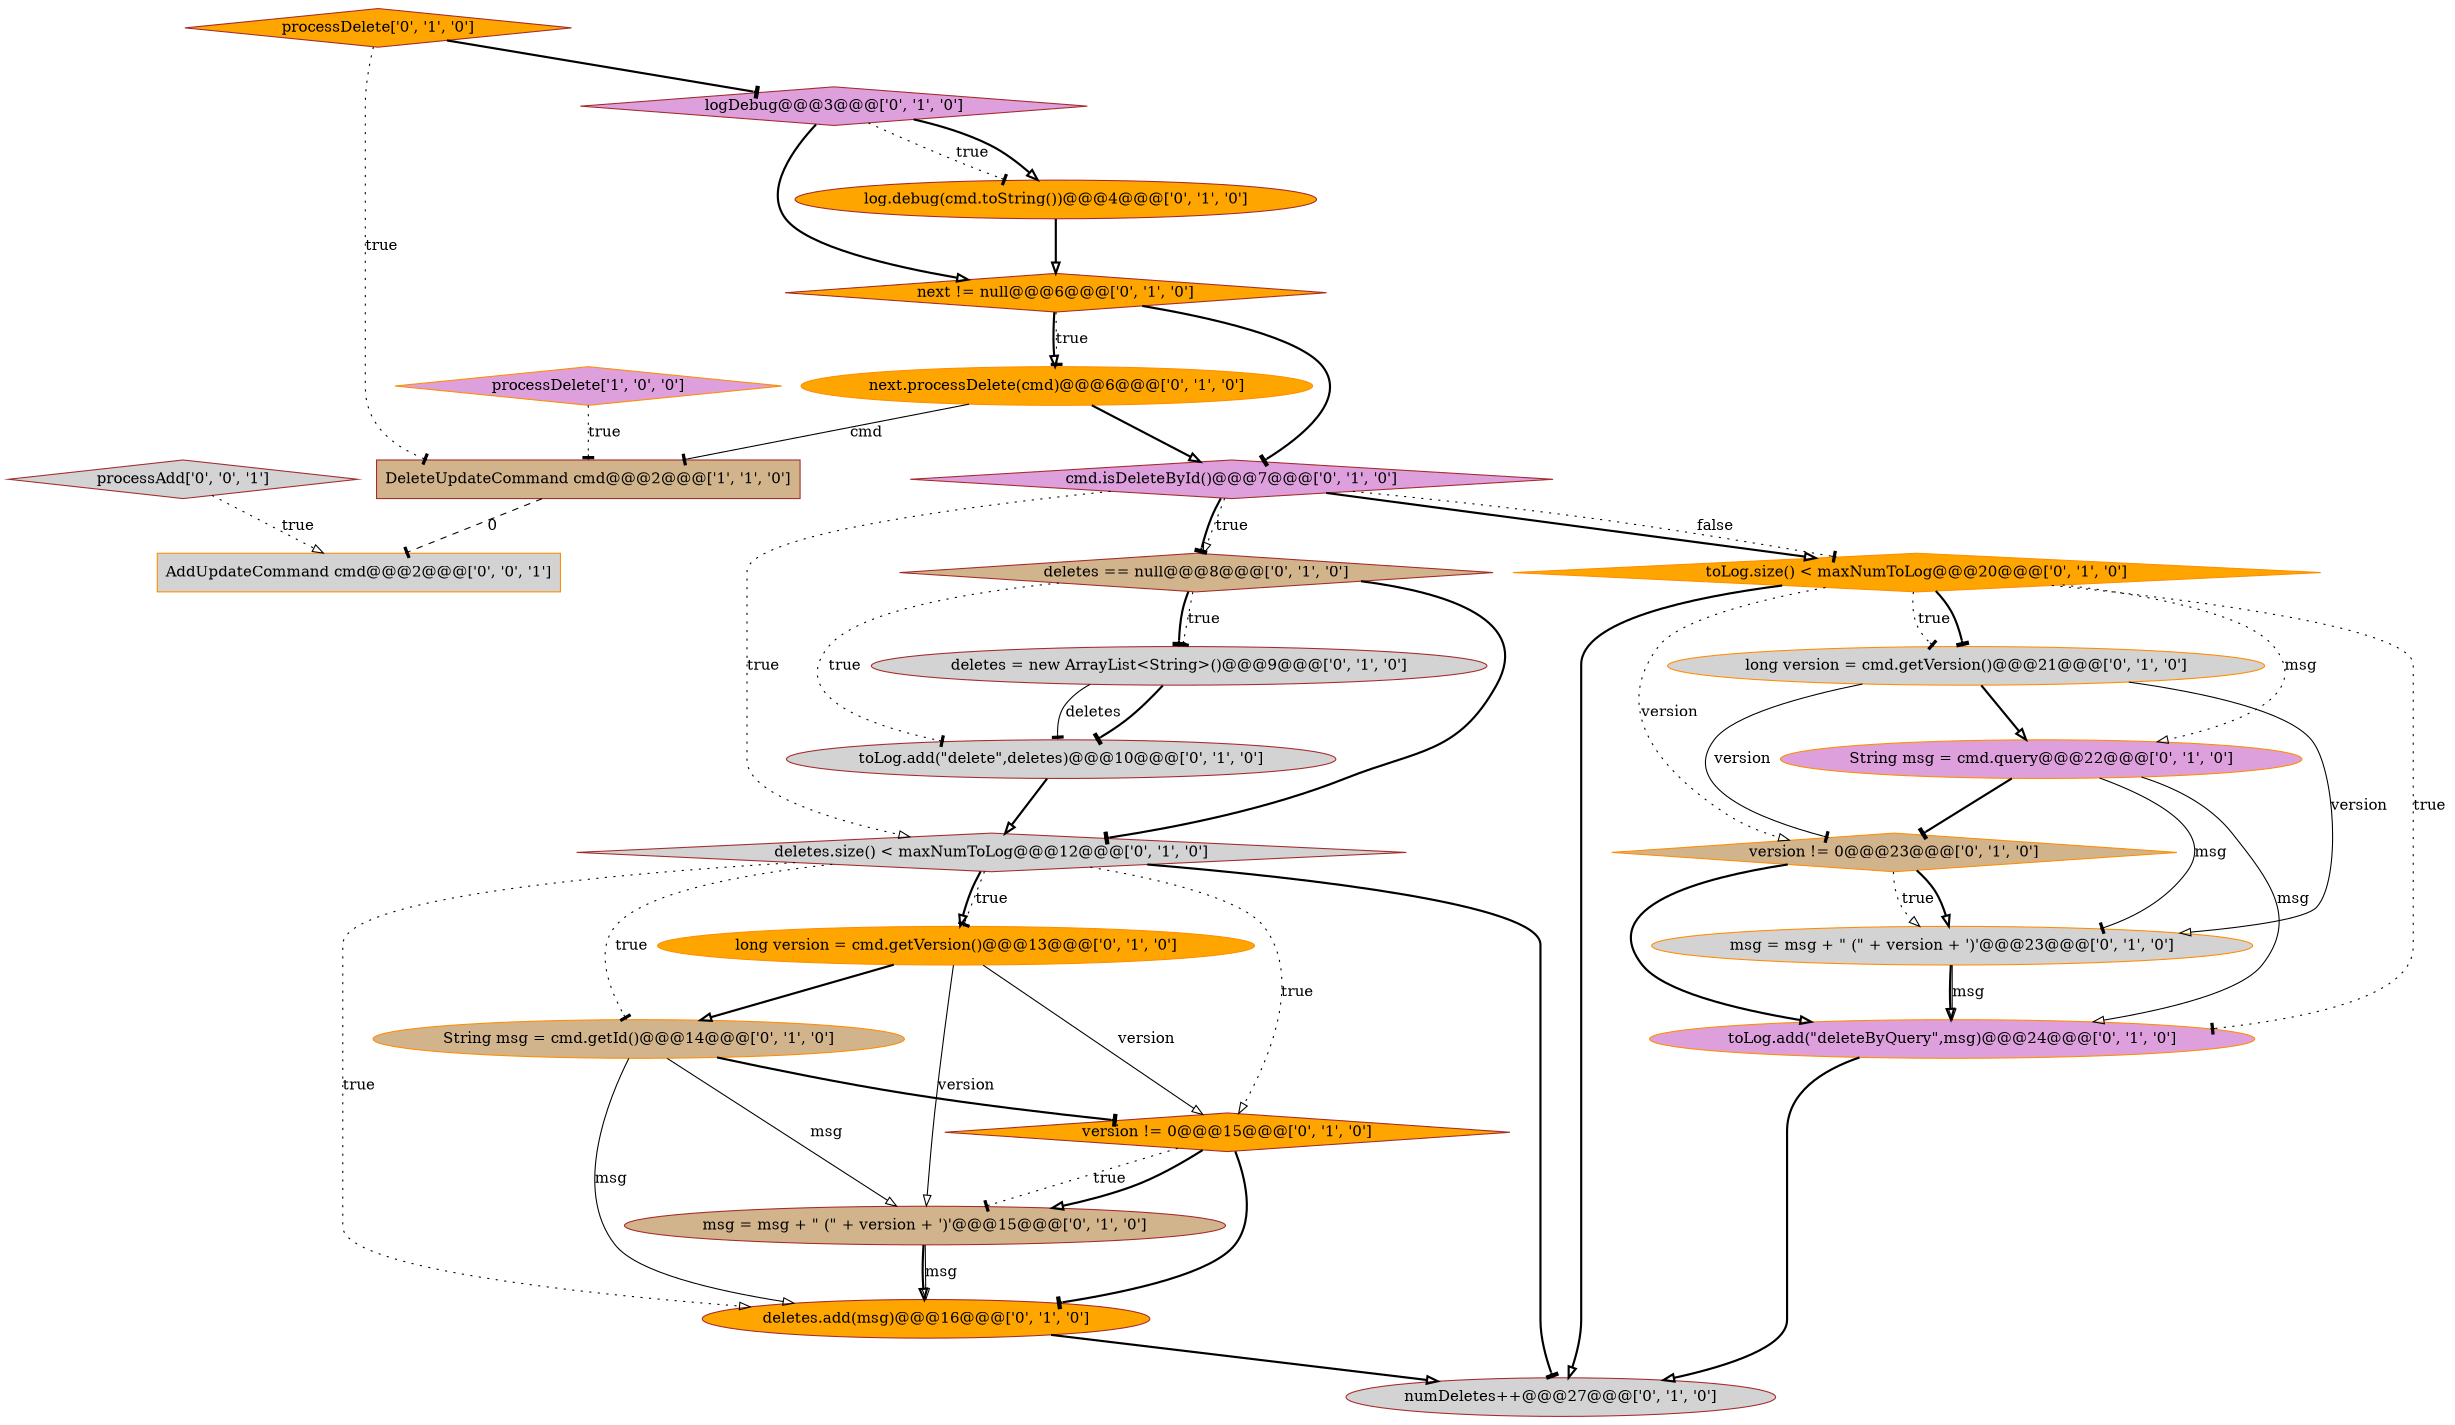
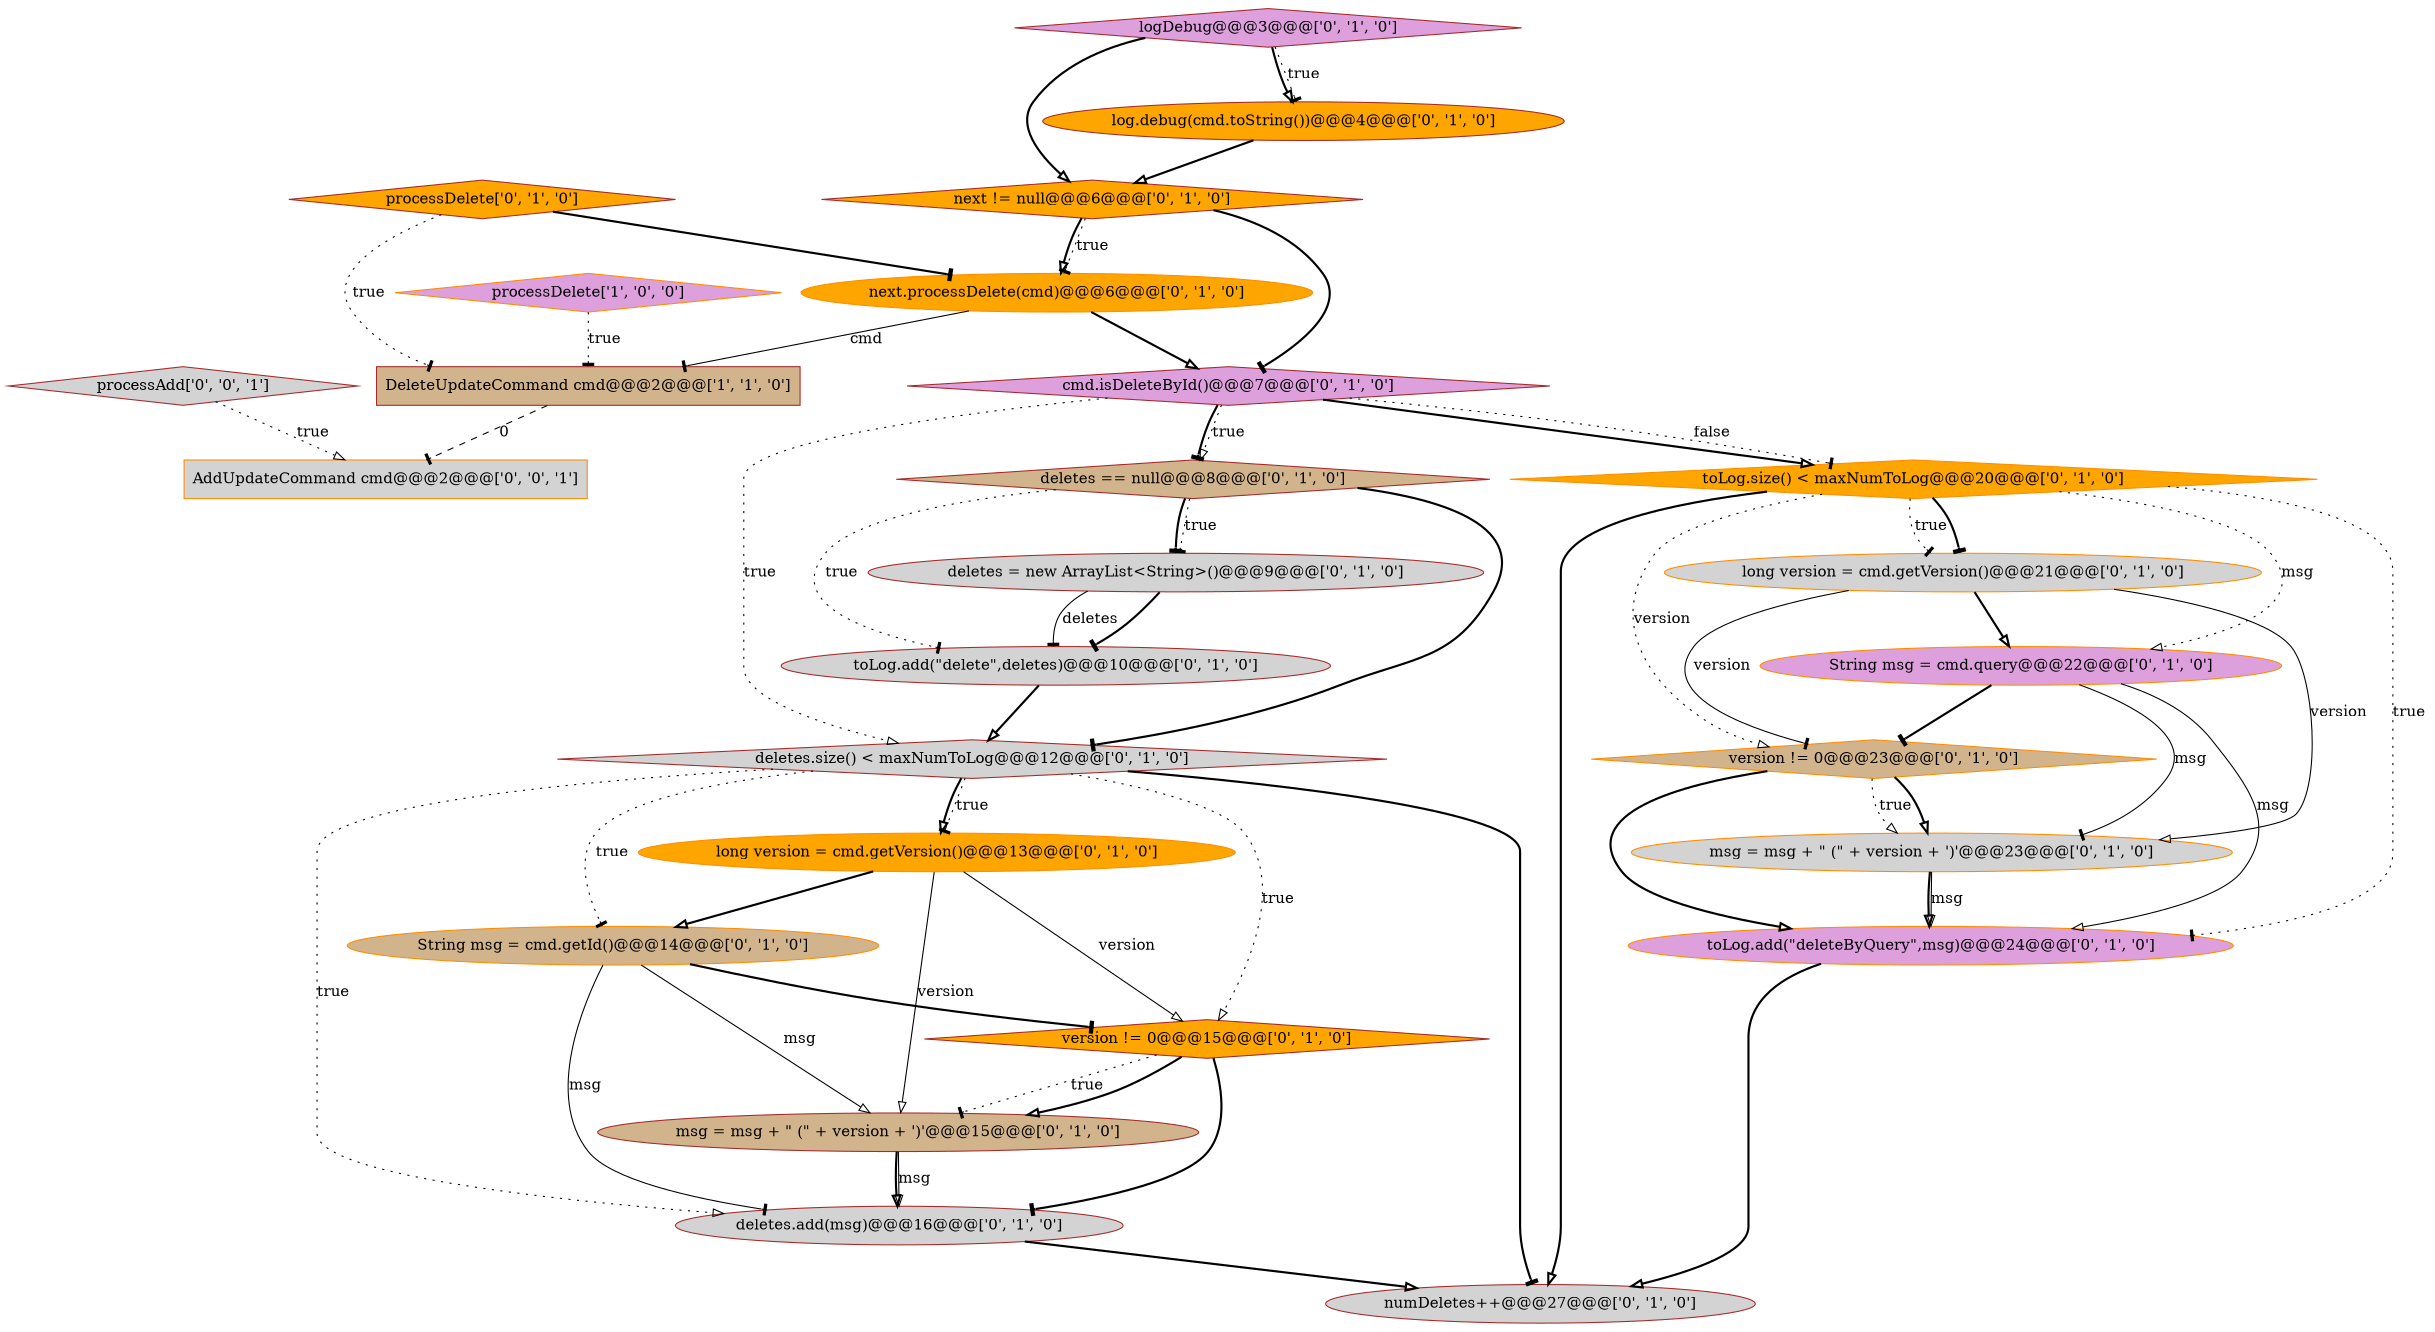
(600, 66) -> (750, 243)
(611, 1238) -> (585, 1146)
(926, 1319) -> (899, 1226)
